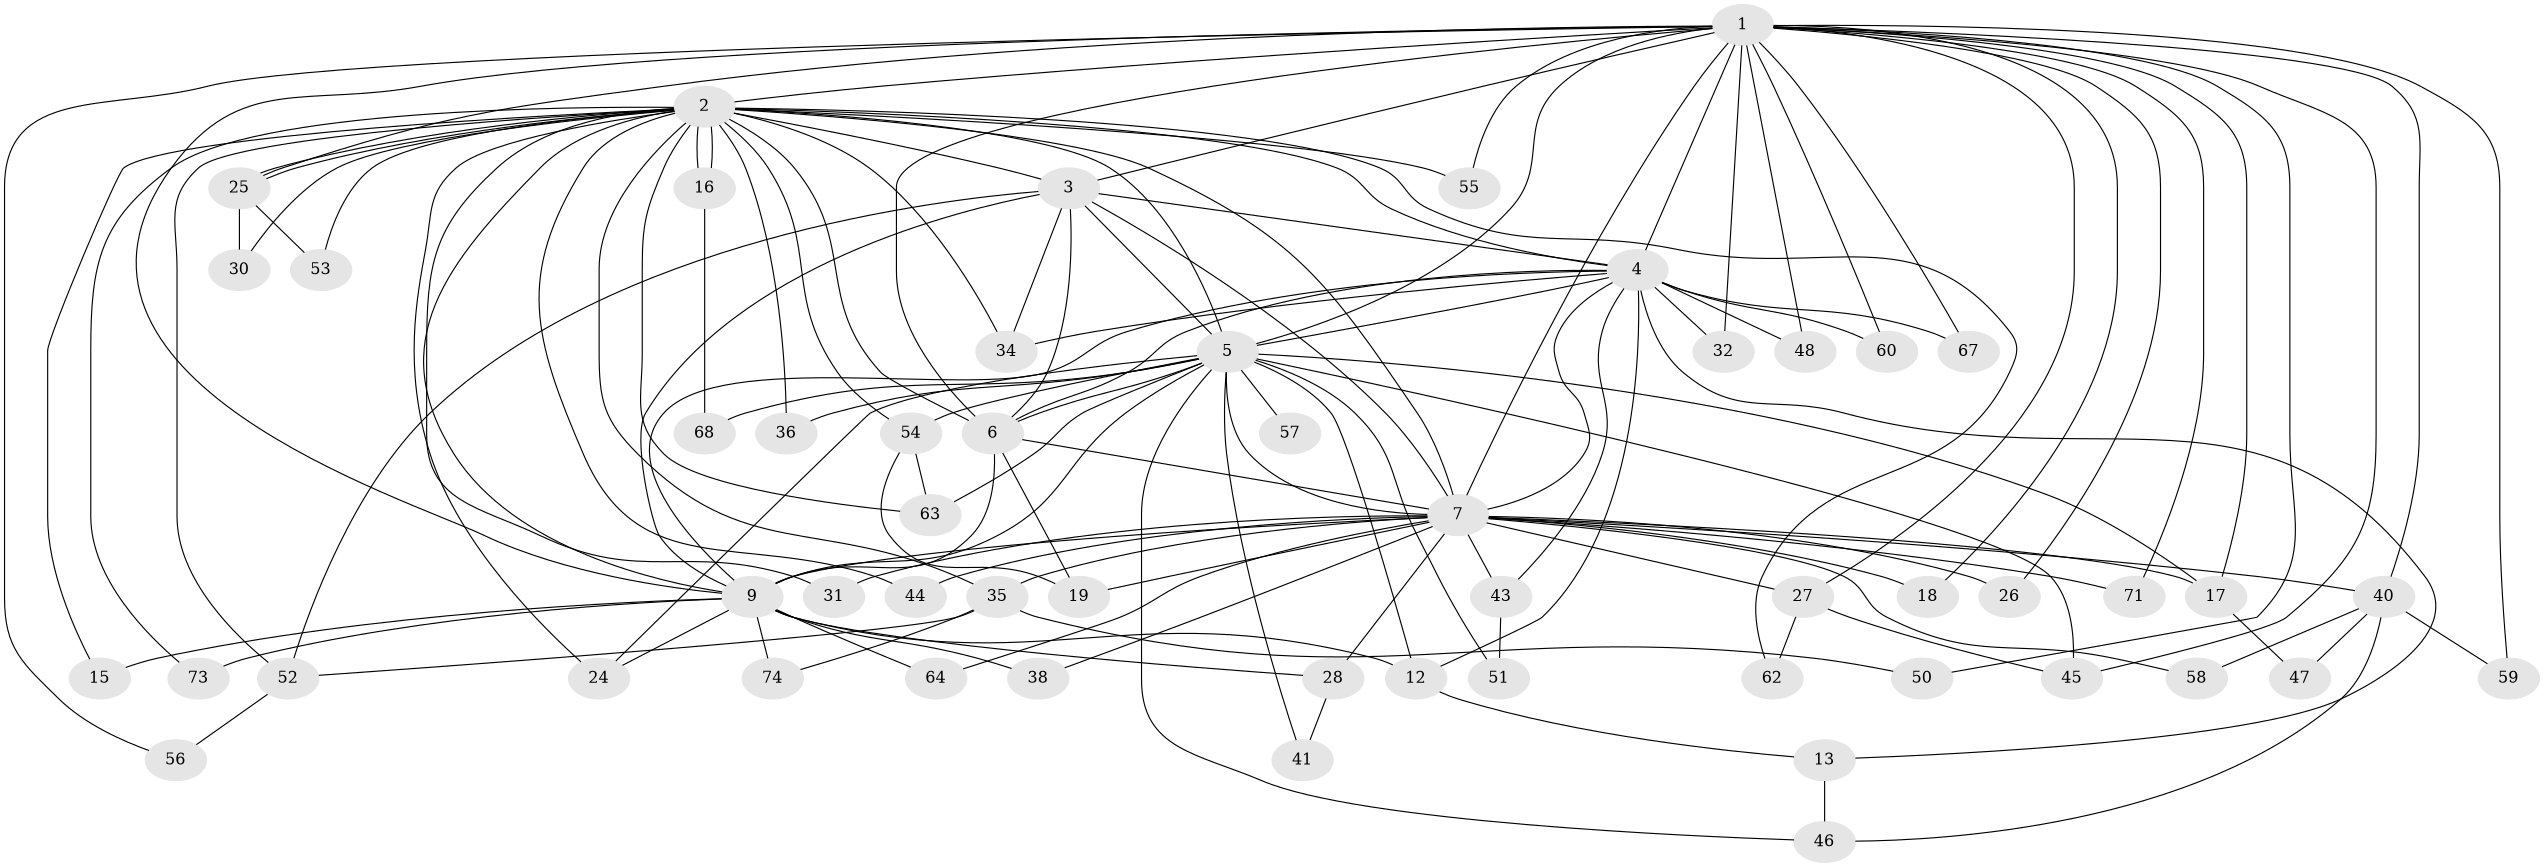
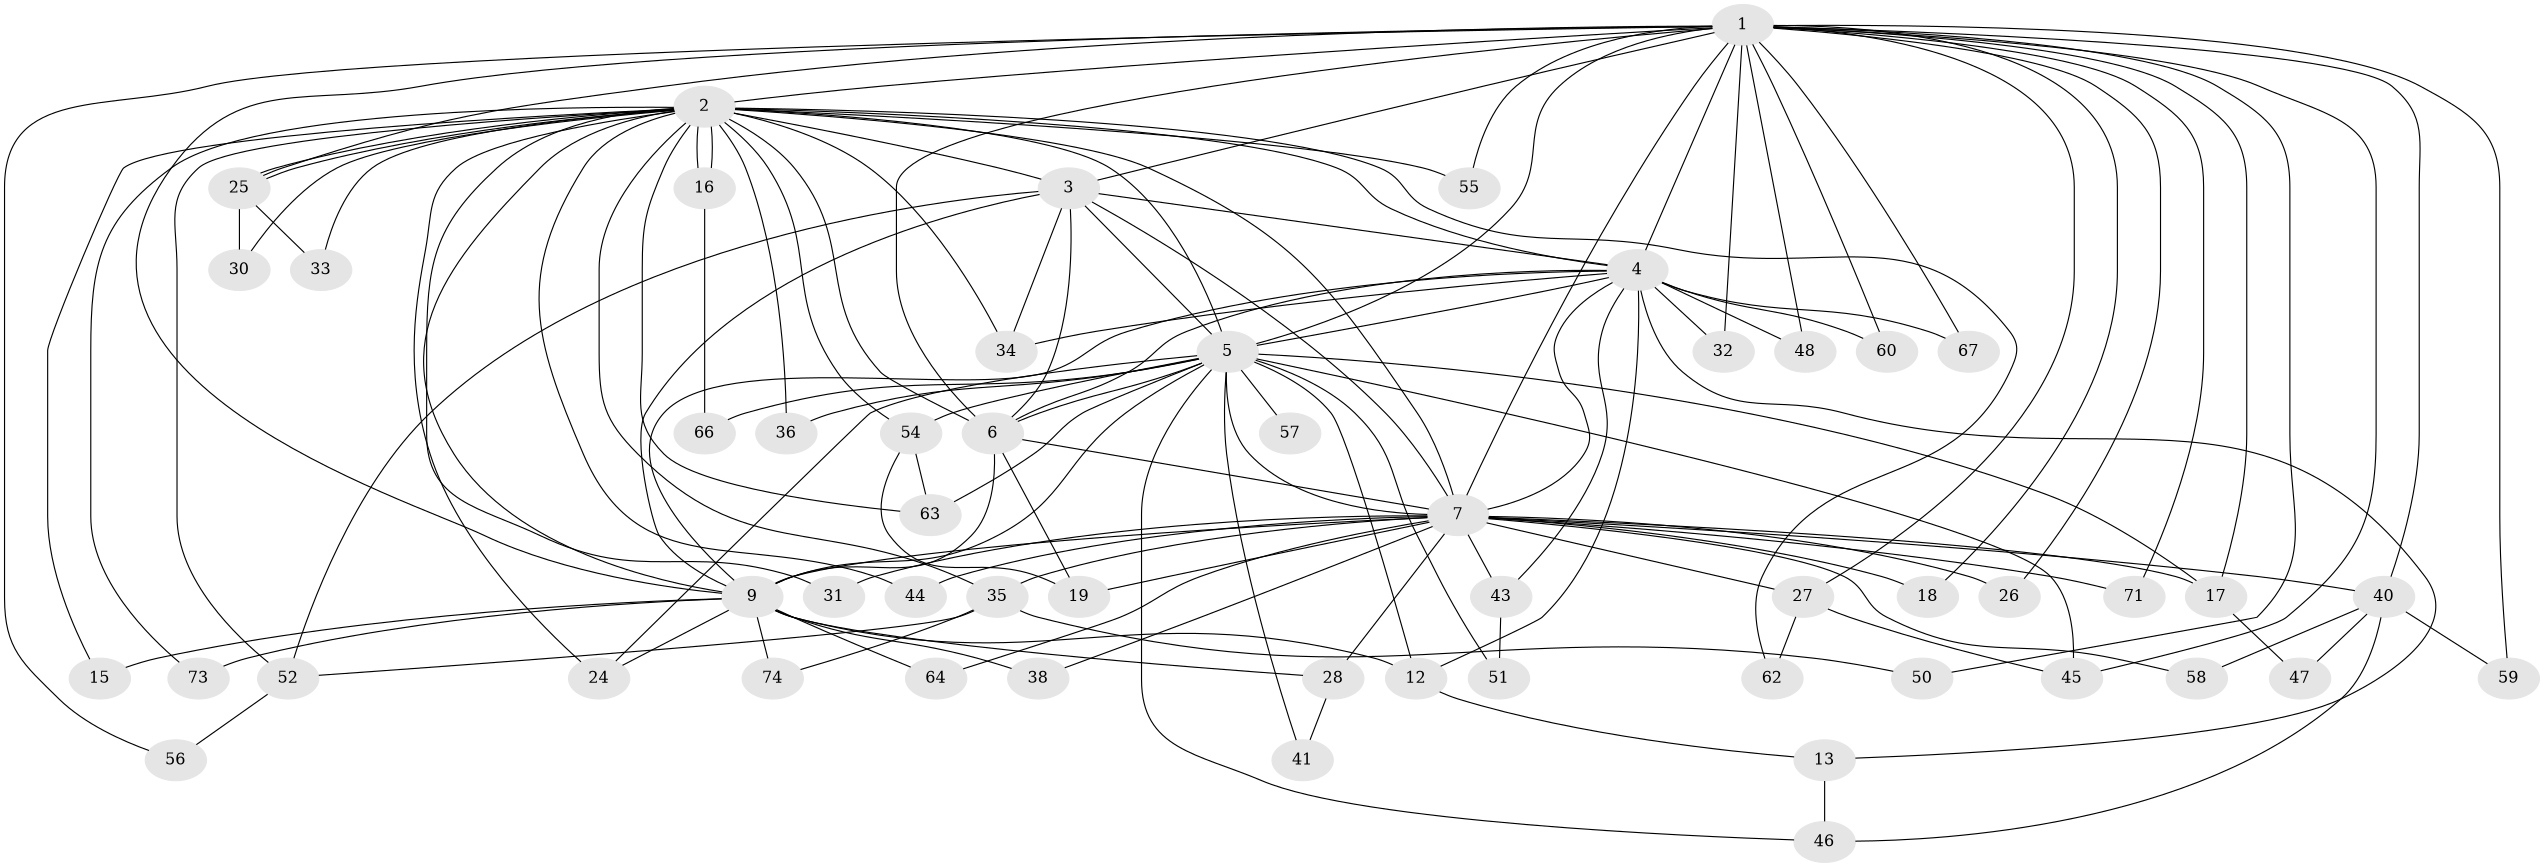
(321, 270) -> (321, 270)
(705, 433) -> (705, 433)
